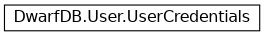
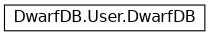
(132, 18) -> (105, 18)
